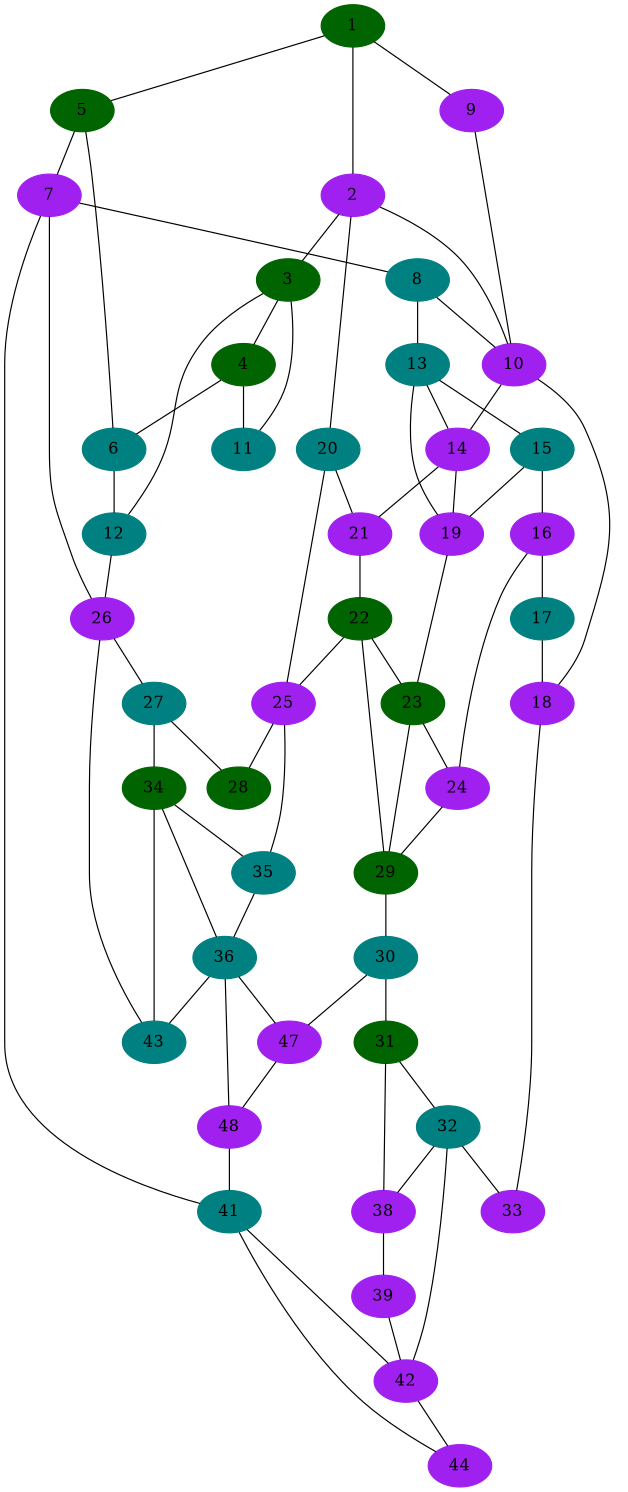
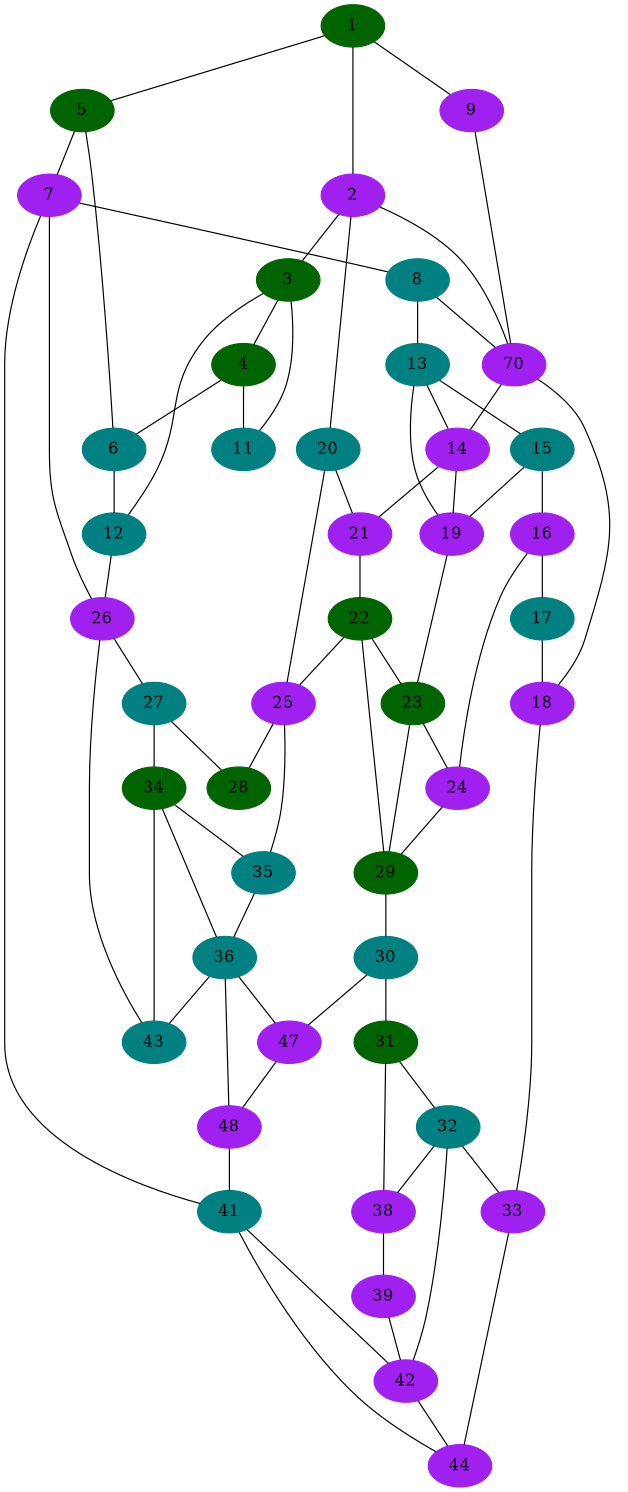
(514, 365) -> (514, 365)
none -> (486, 1339)
